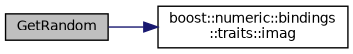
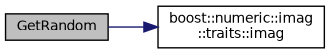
(253, 27) -> (241, 27)
